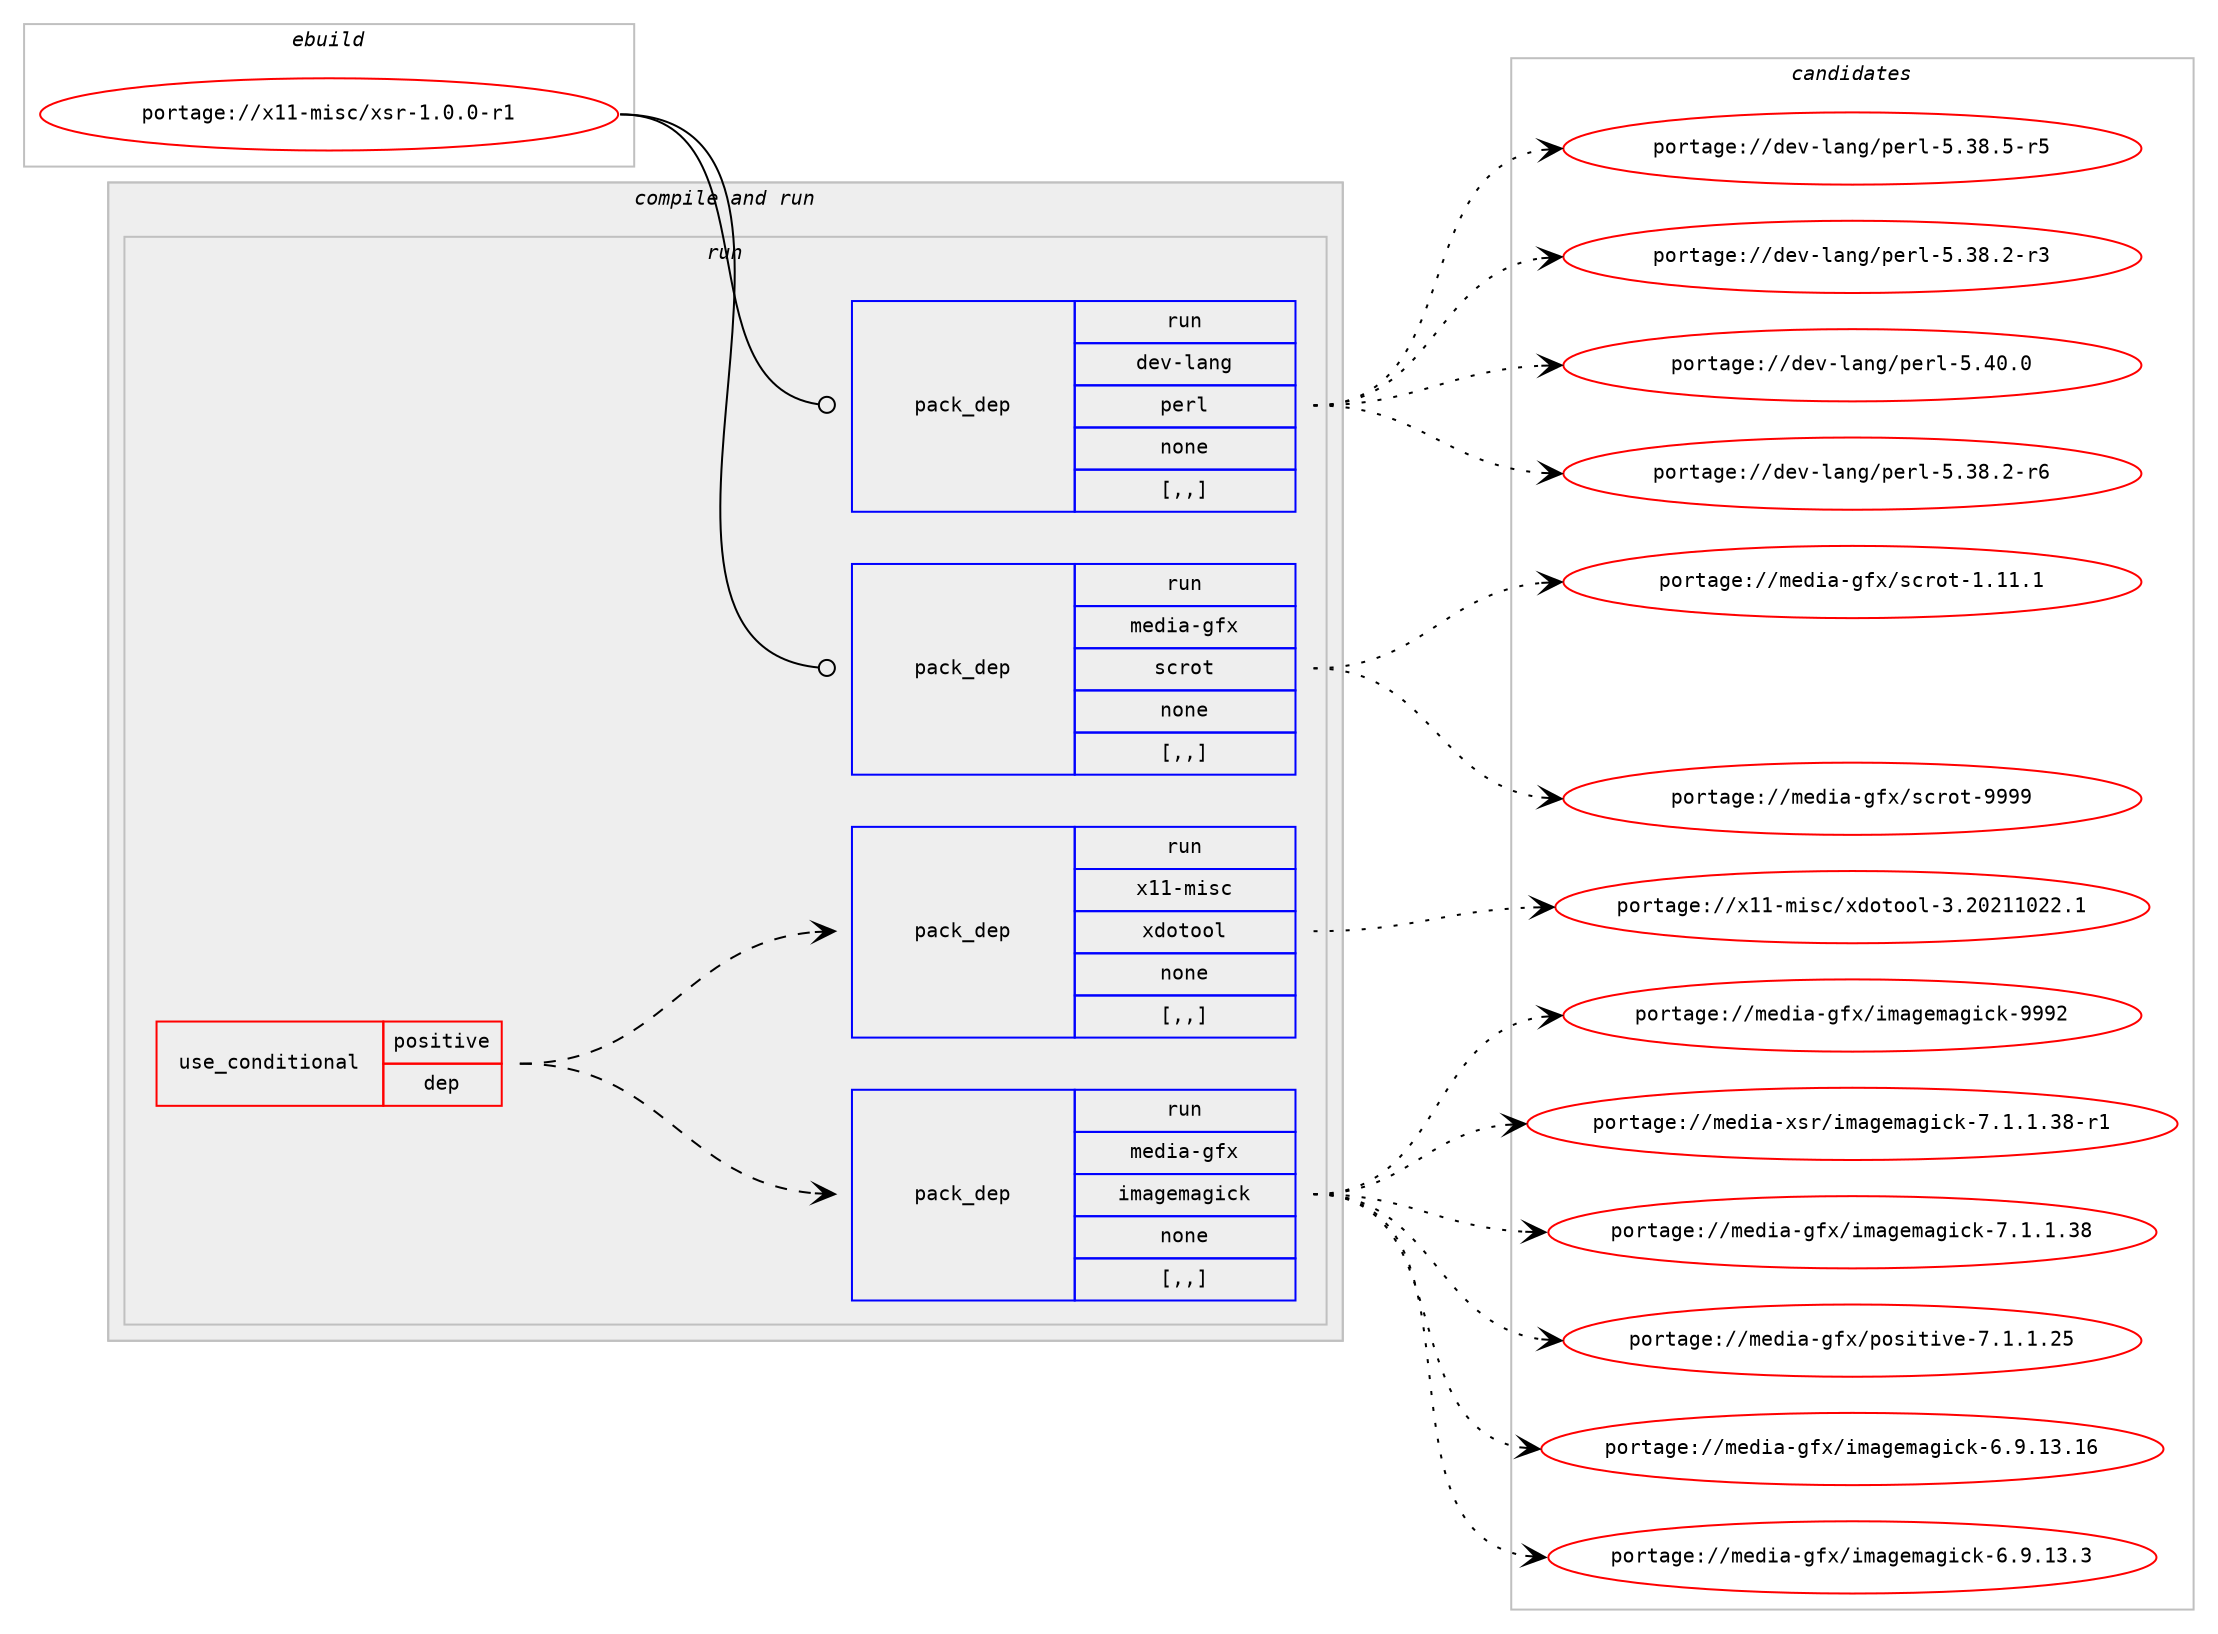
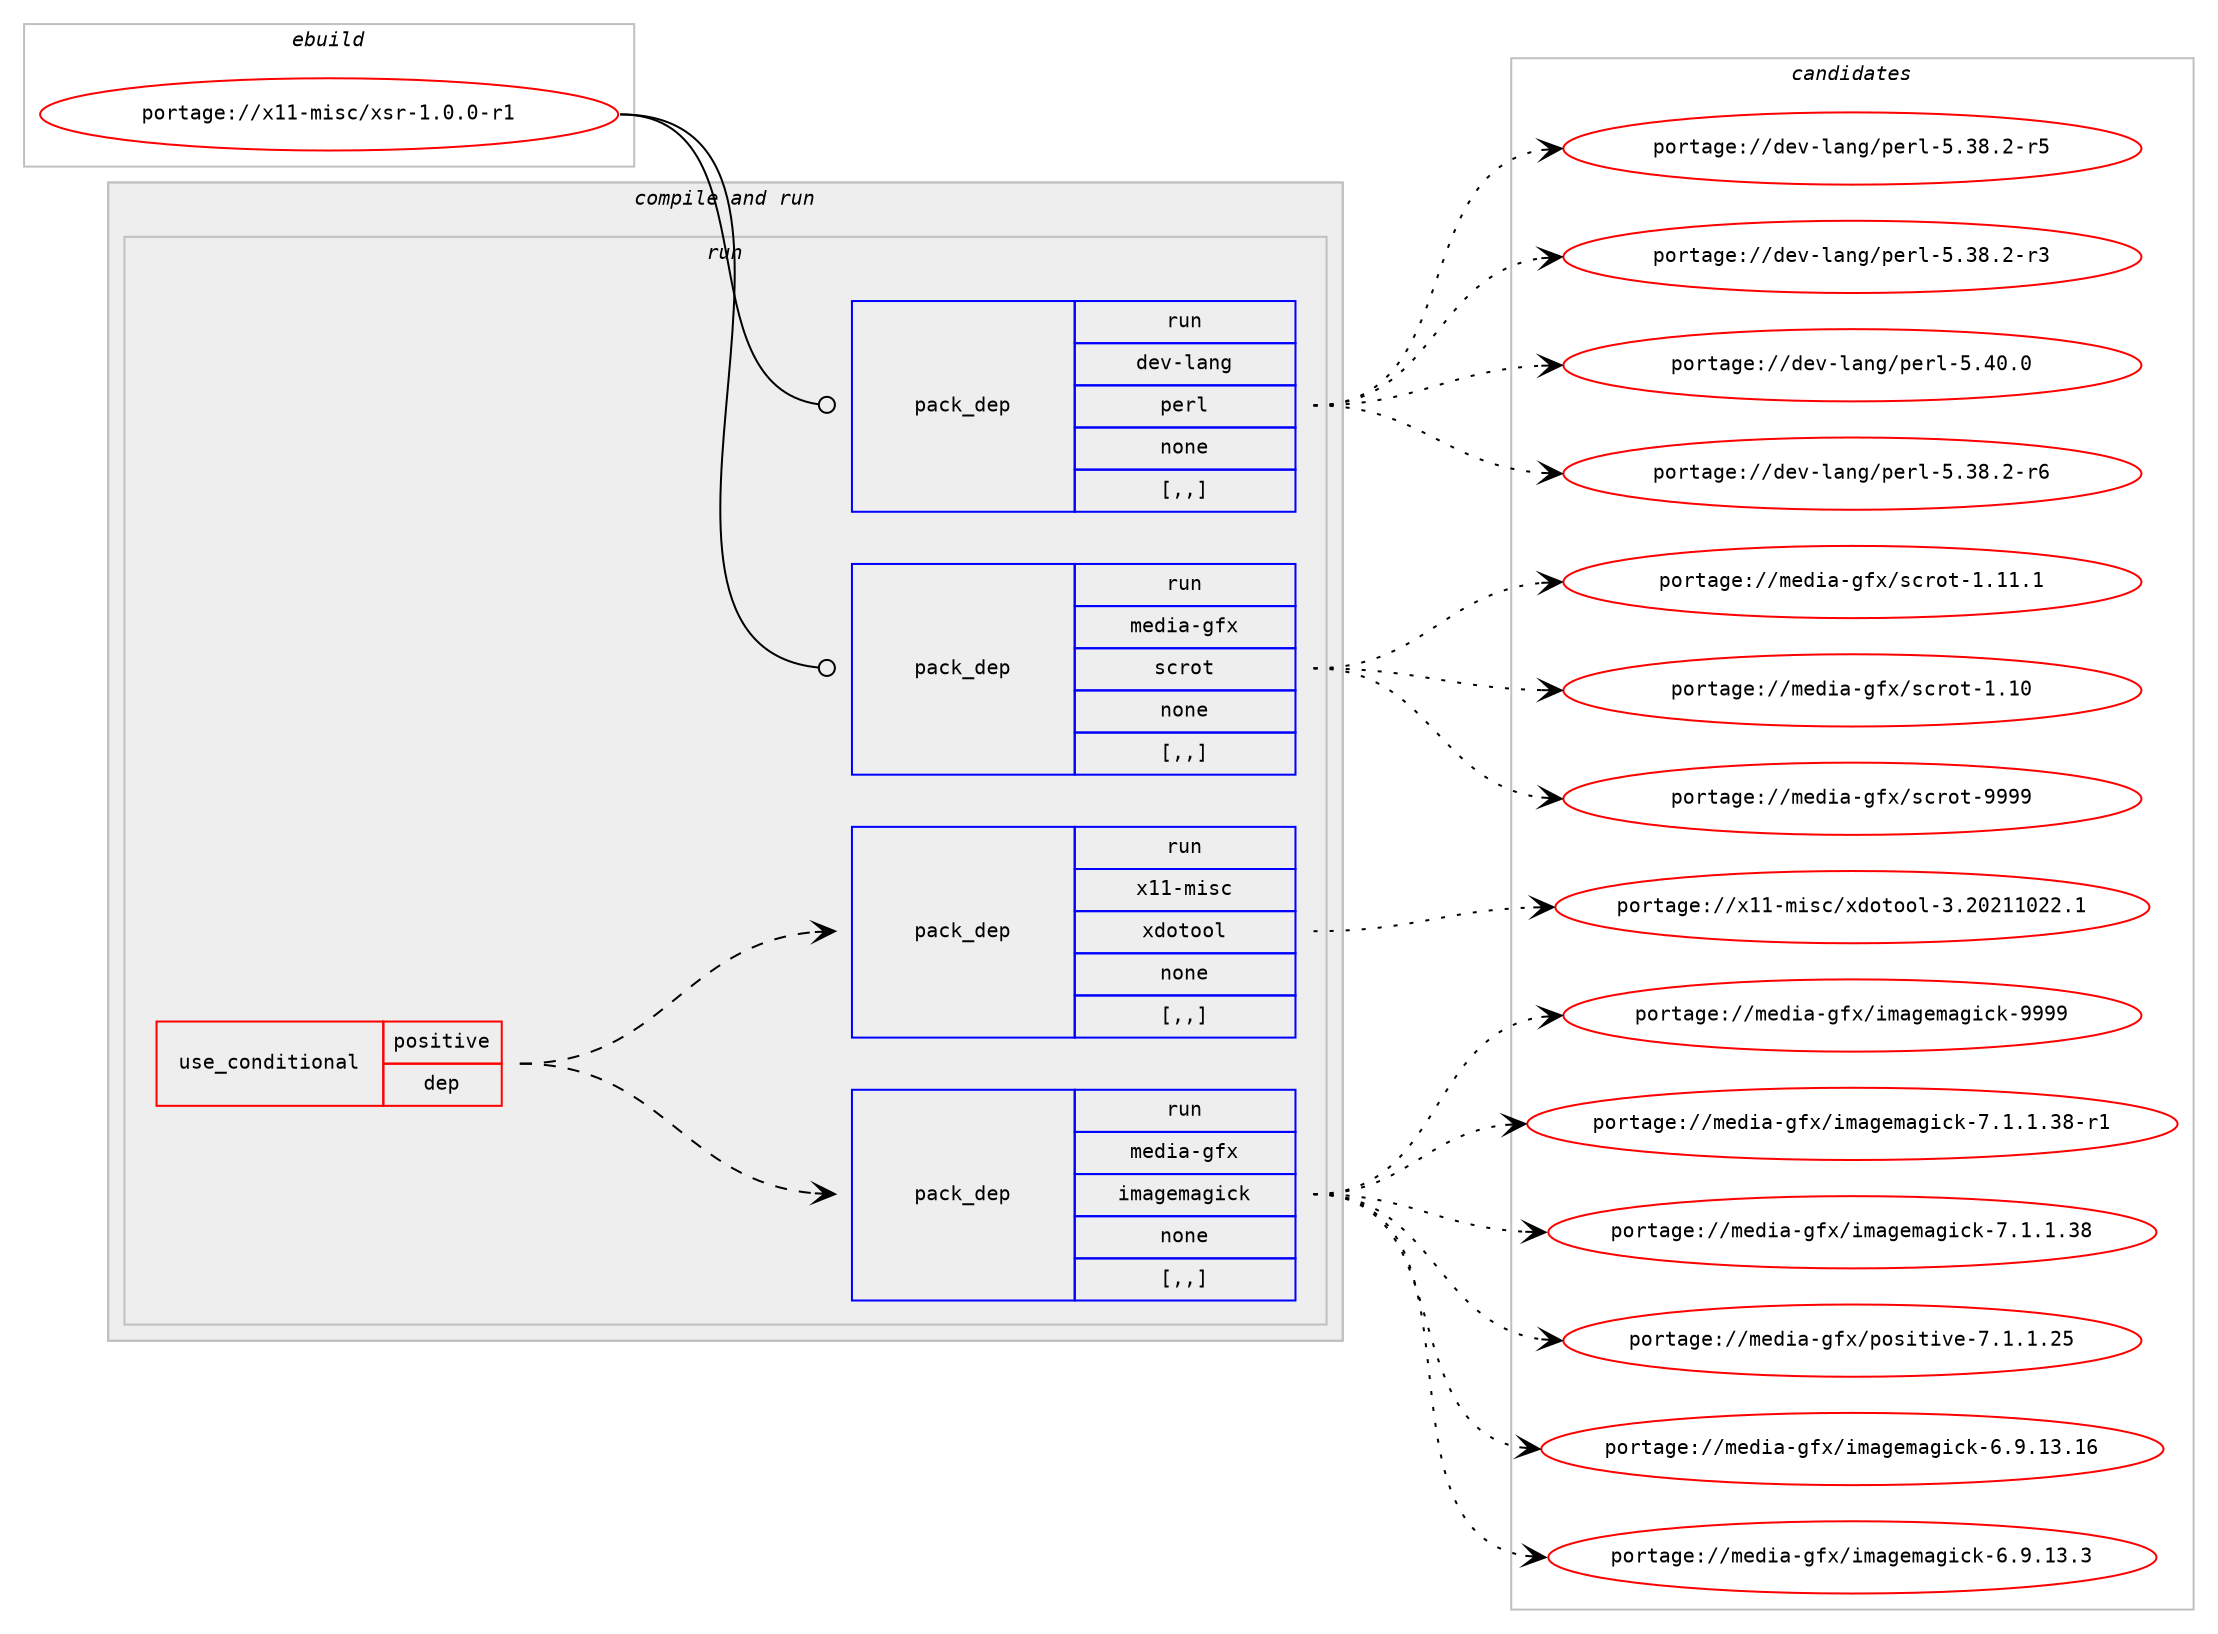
(1852, 149) -> (1852, 149)
none -> (1852, 690)
(1852, 1016) -> (1852, 1016)
(1852, 1124) -> (1852, 1124)
